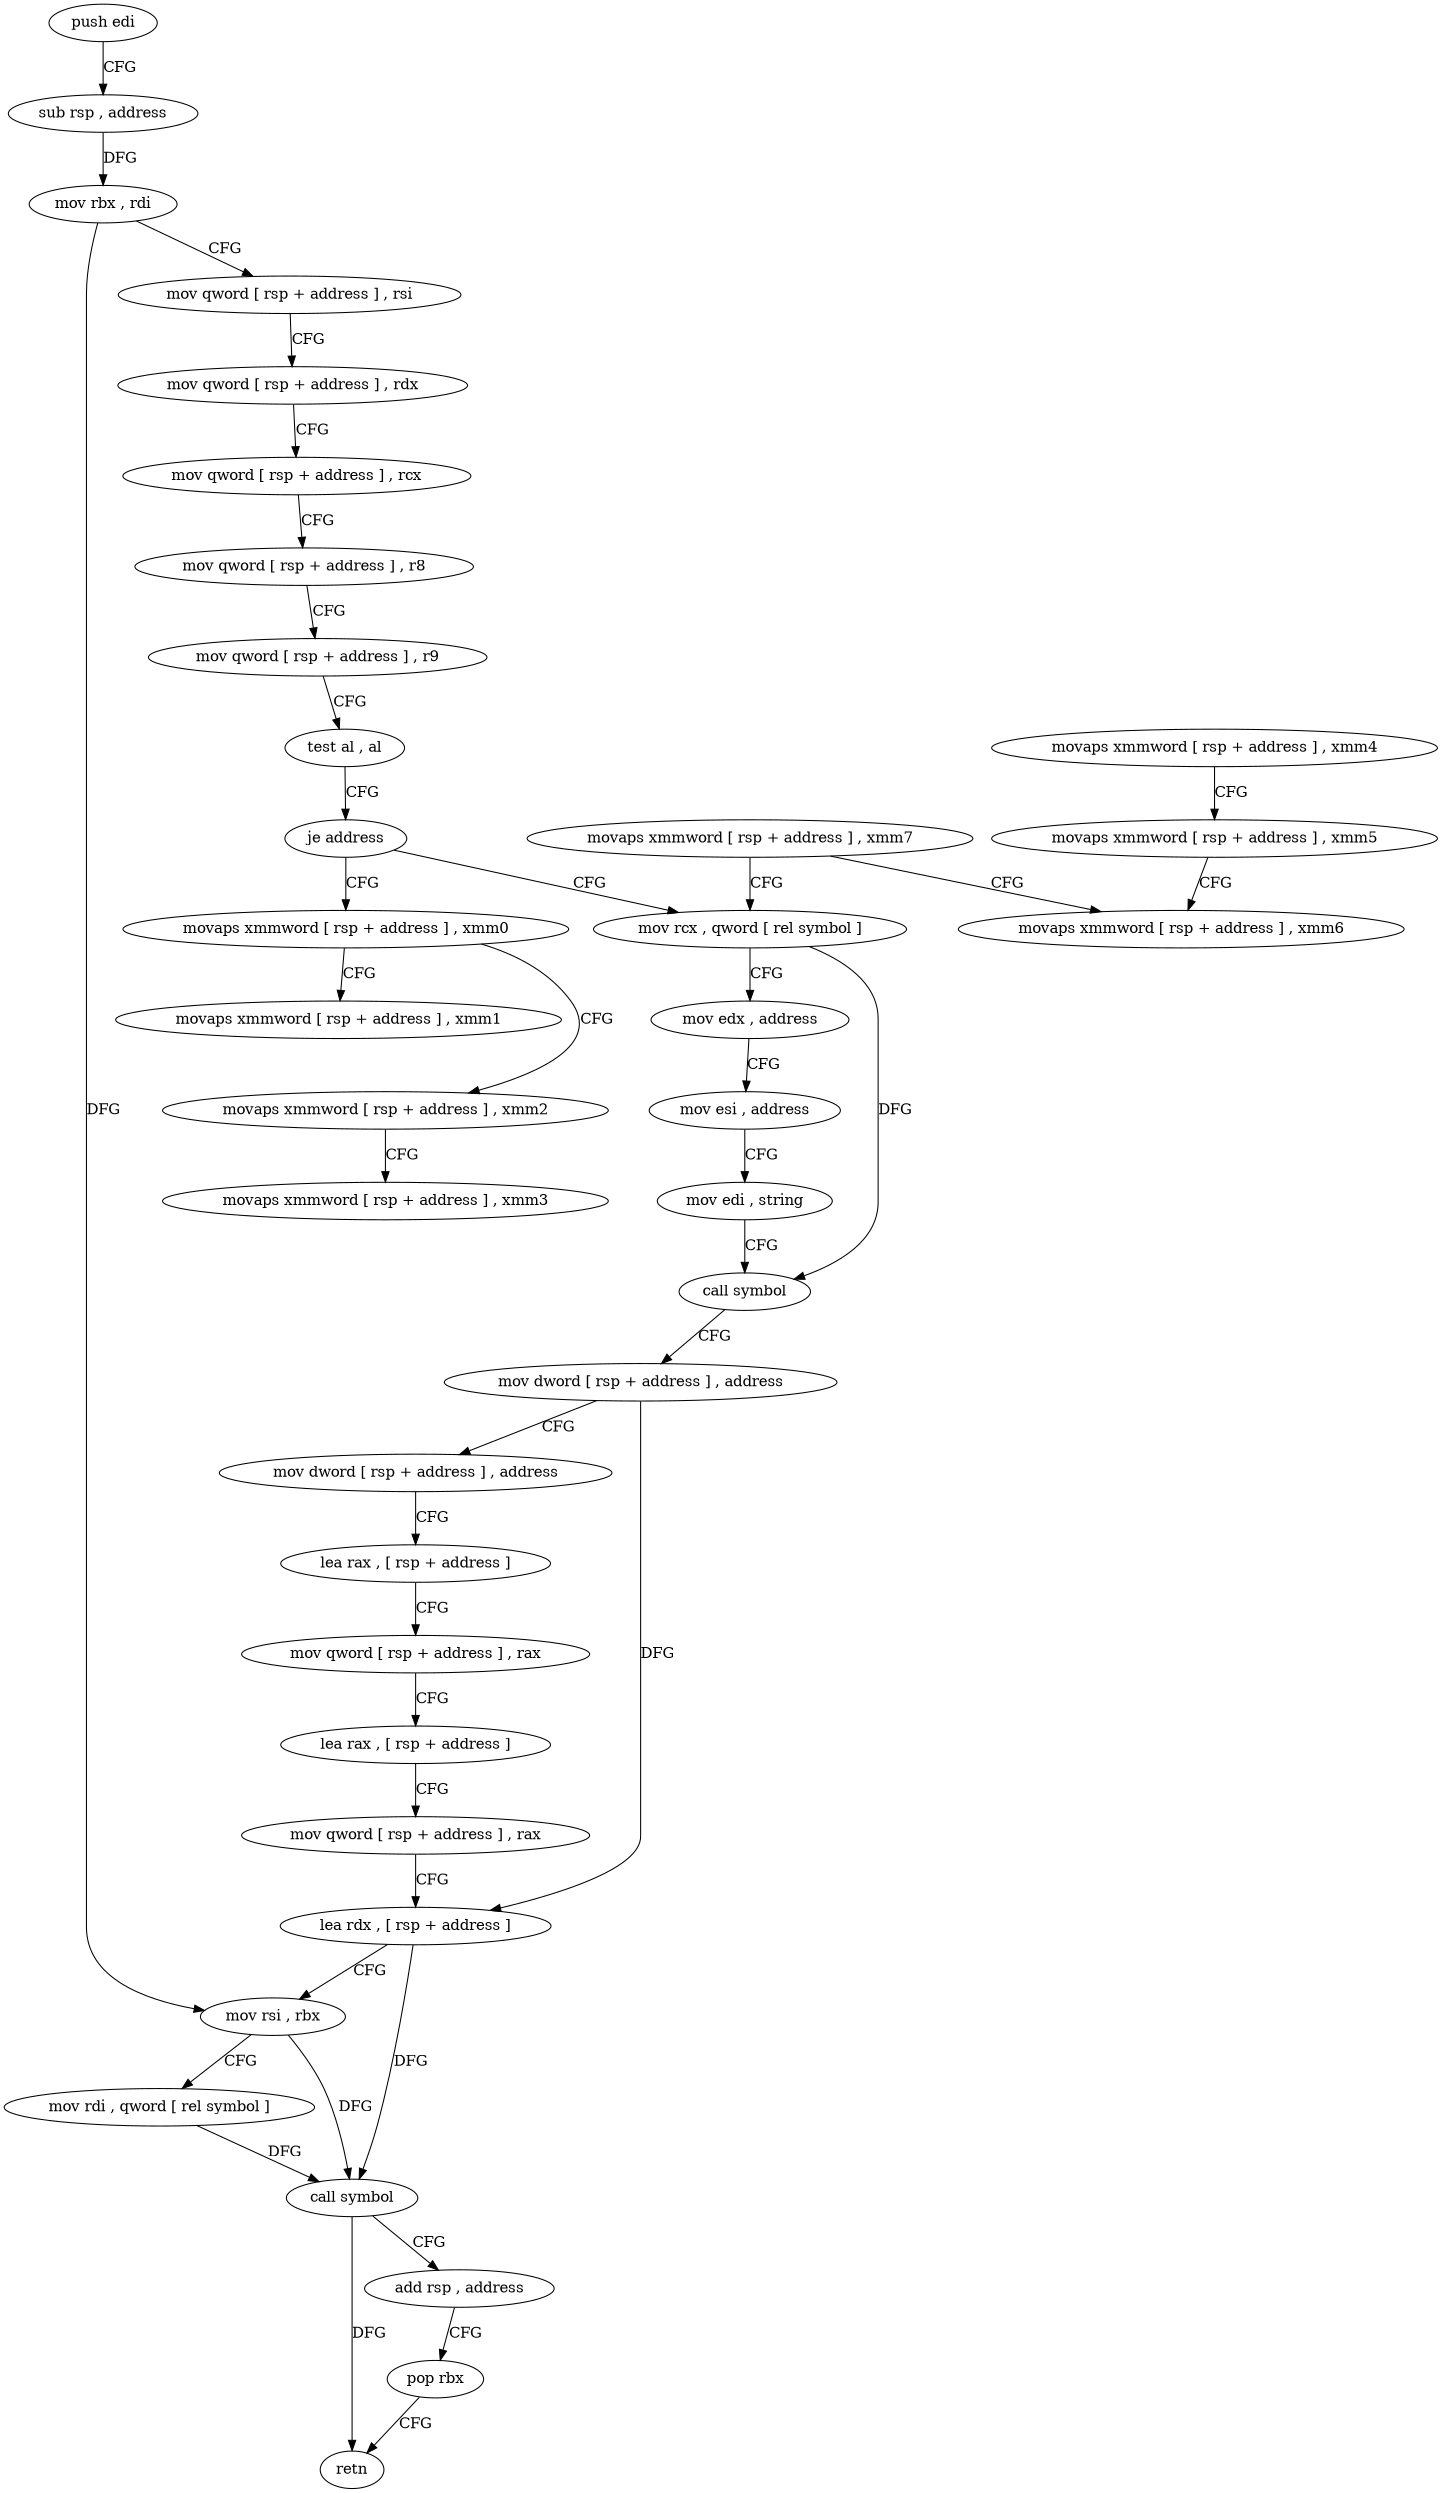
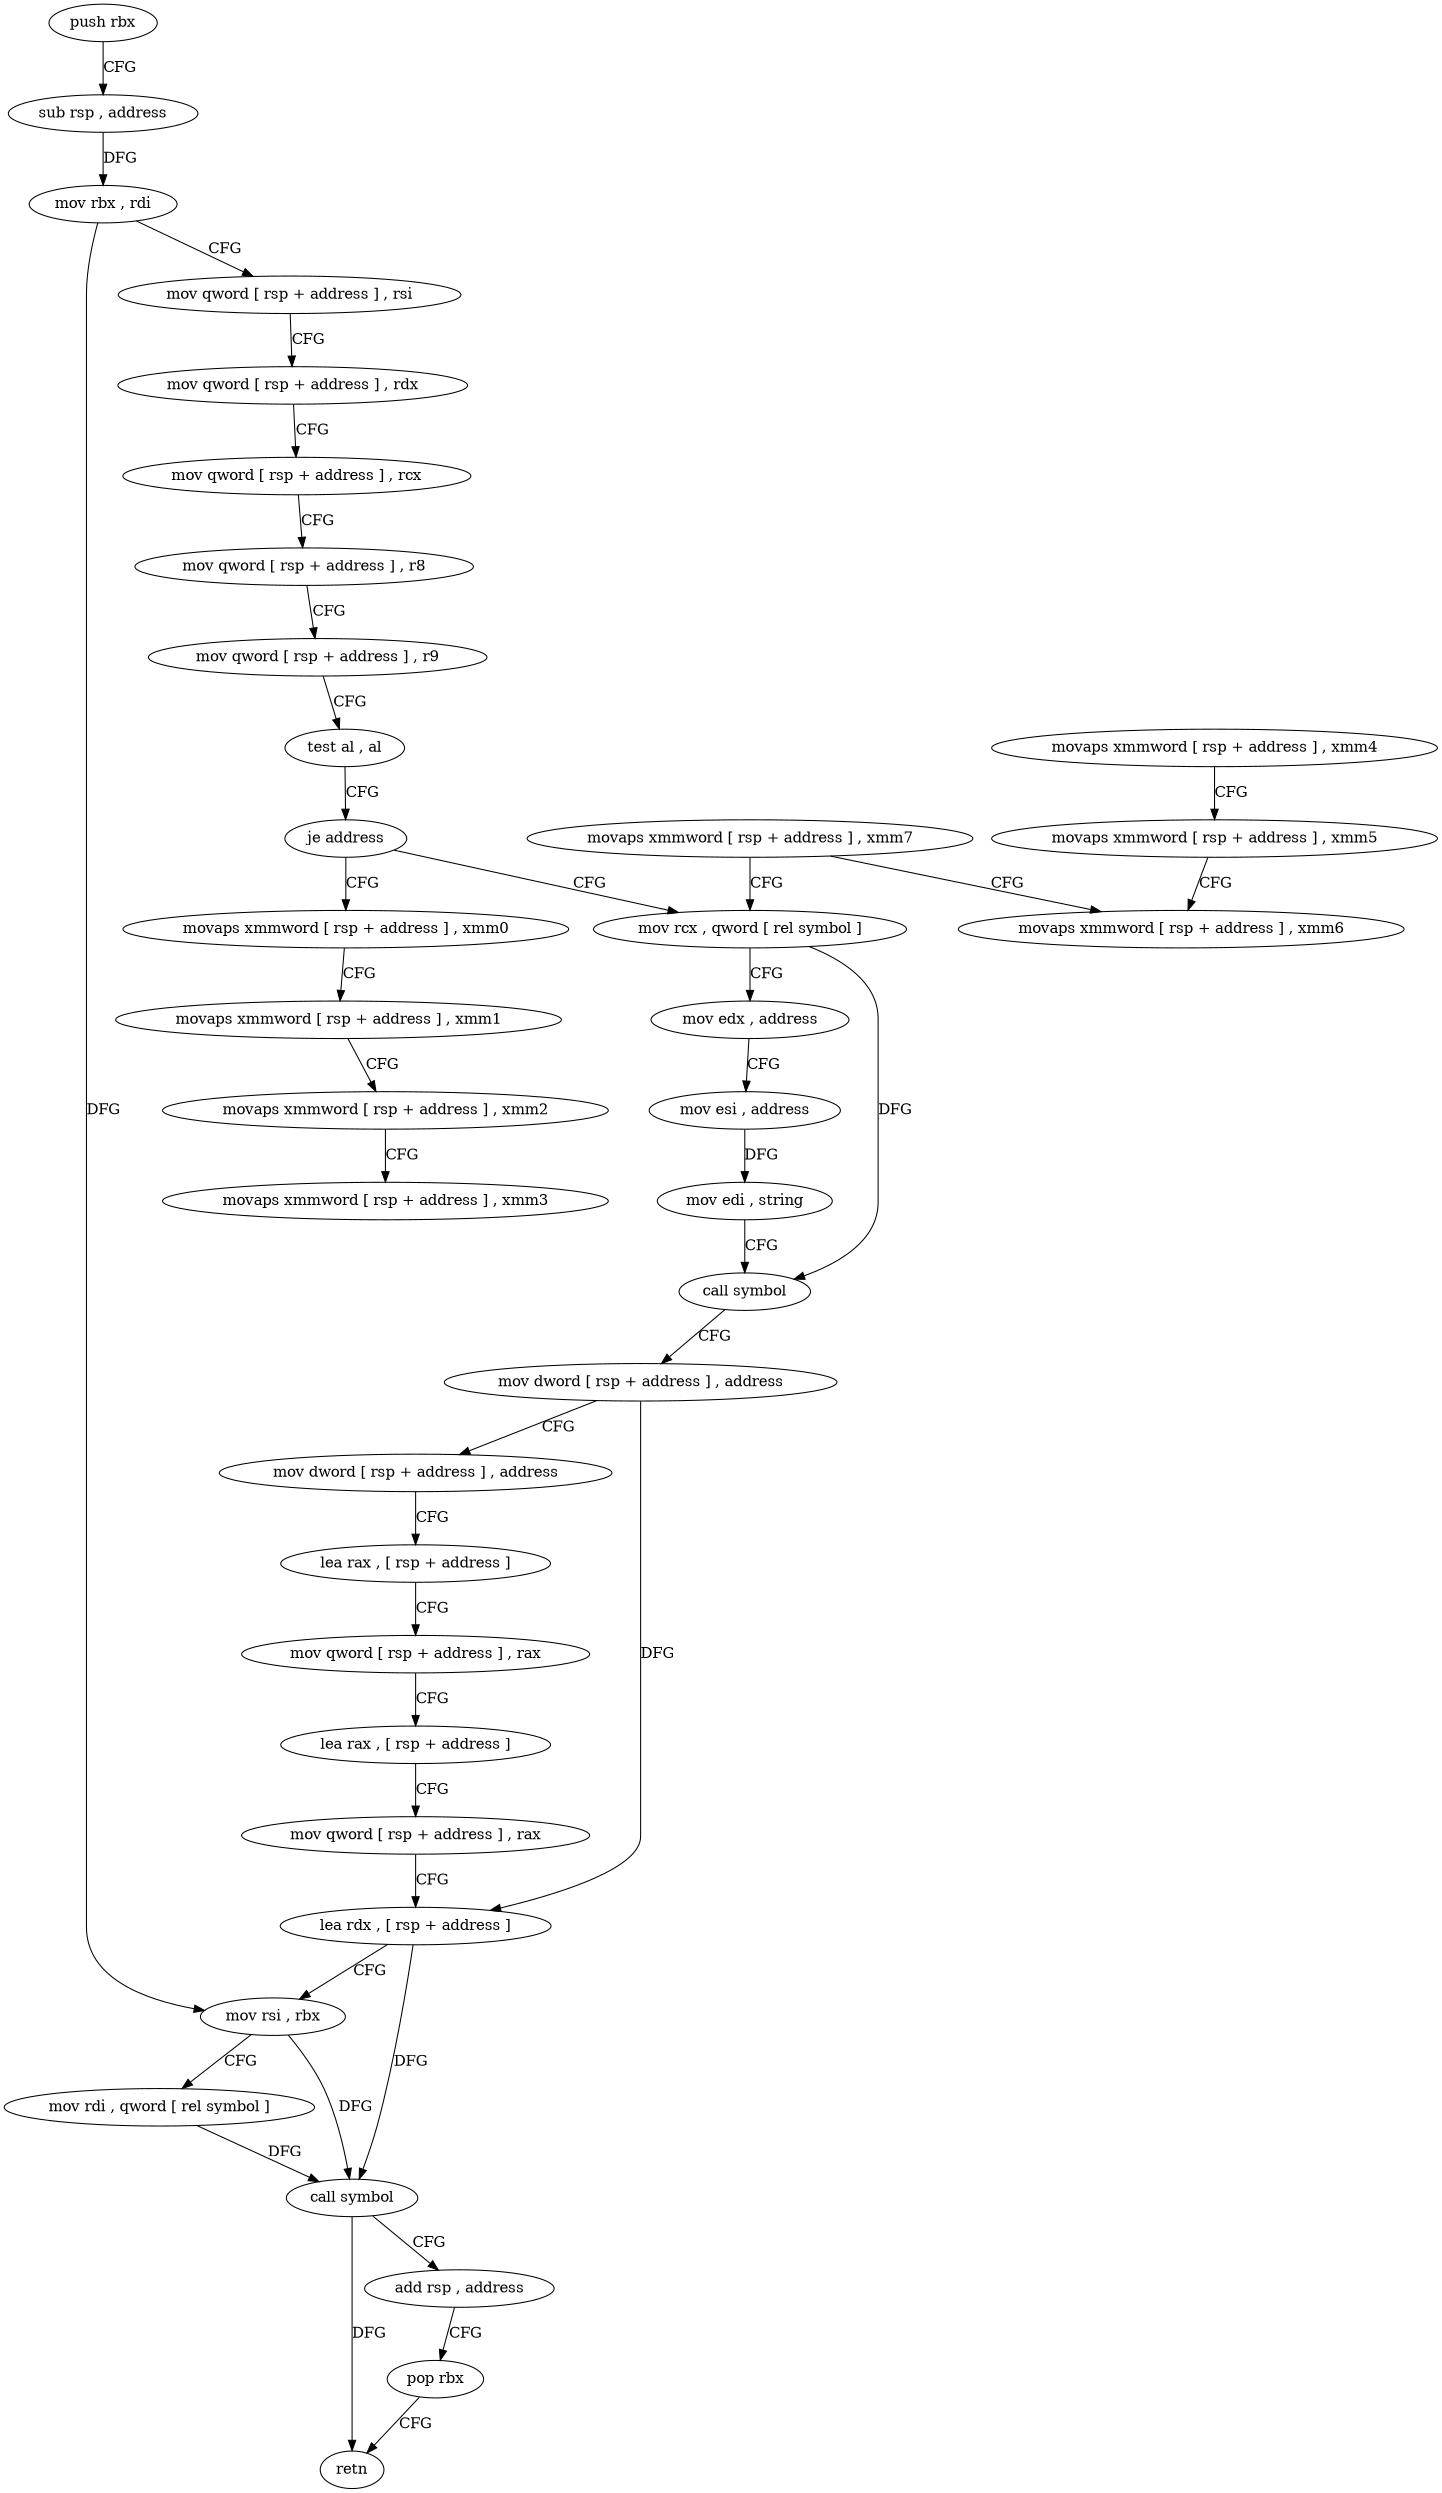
(103, 23) -> (103, 23)
(578, 1021) -> (360, 1060)
(761, 1156) -> (761, 1156)
